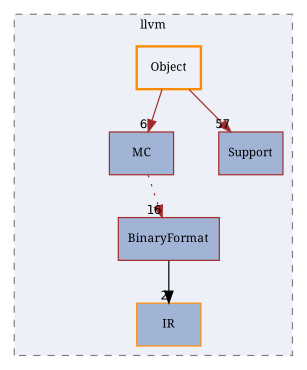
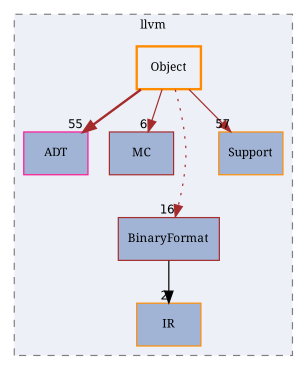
none -> (56, 153)
(251, 153) -> (251, 153)
(153, 191) -> (186, 147)
